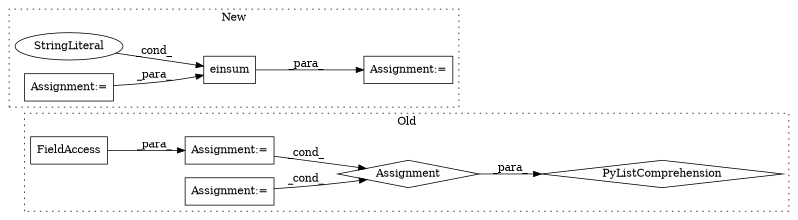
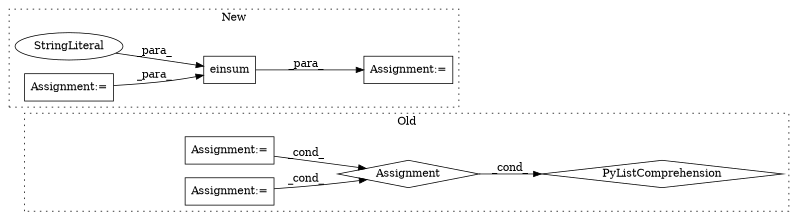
(154, 51) -> (154, 51)
(69, 150) -> none
(510, 168) -> (510, 168)
